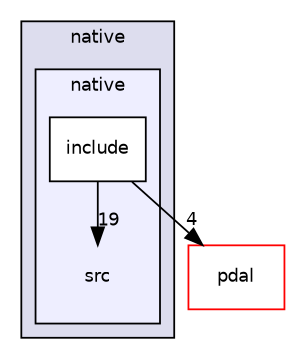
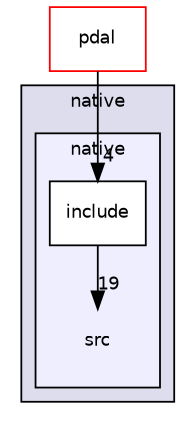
(149, 197) -> (98, 117)
